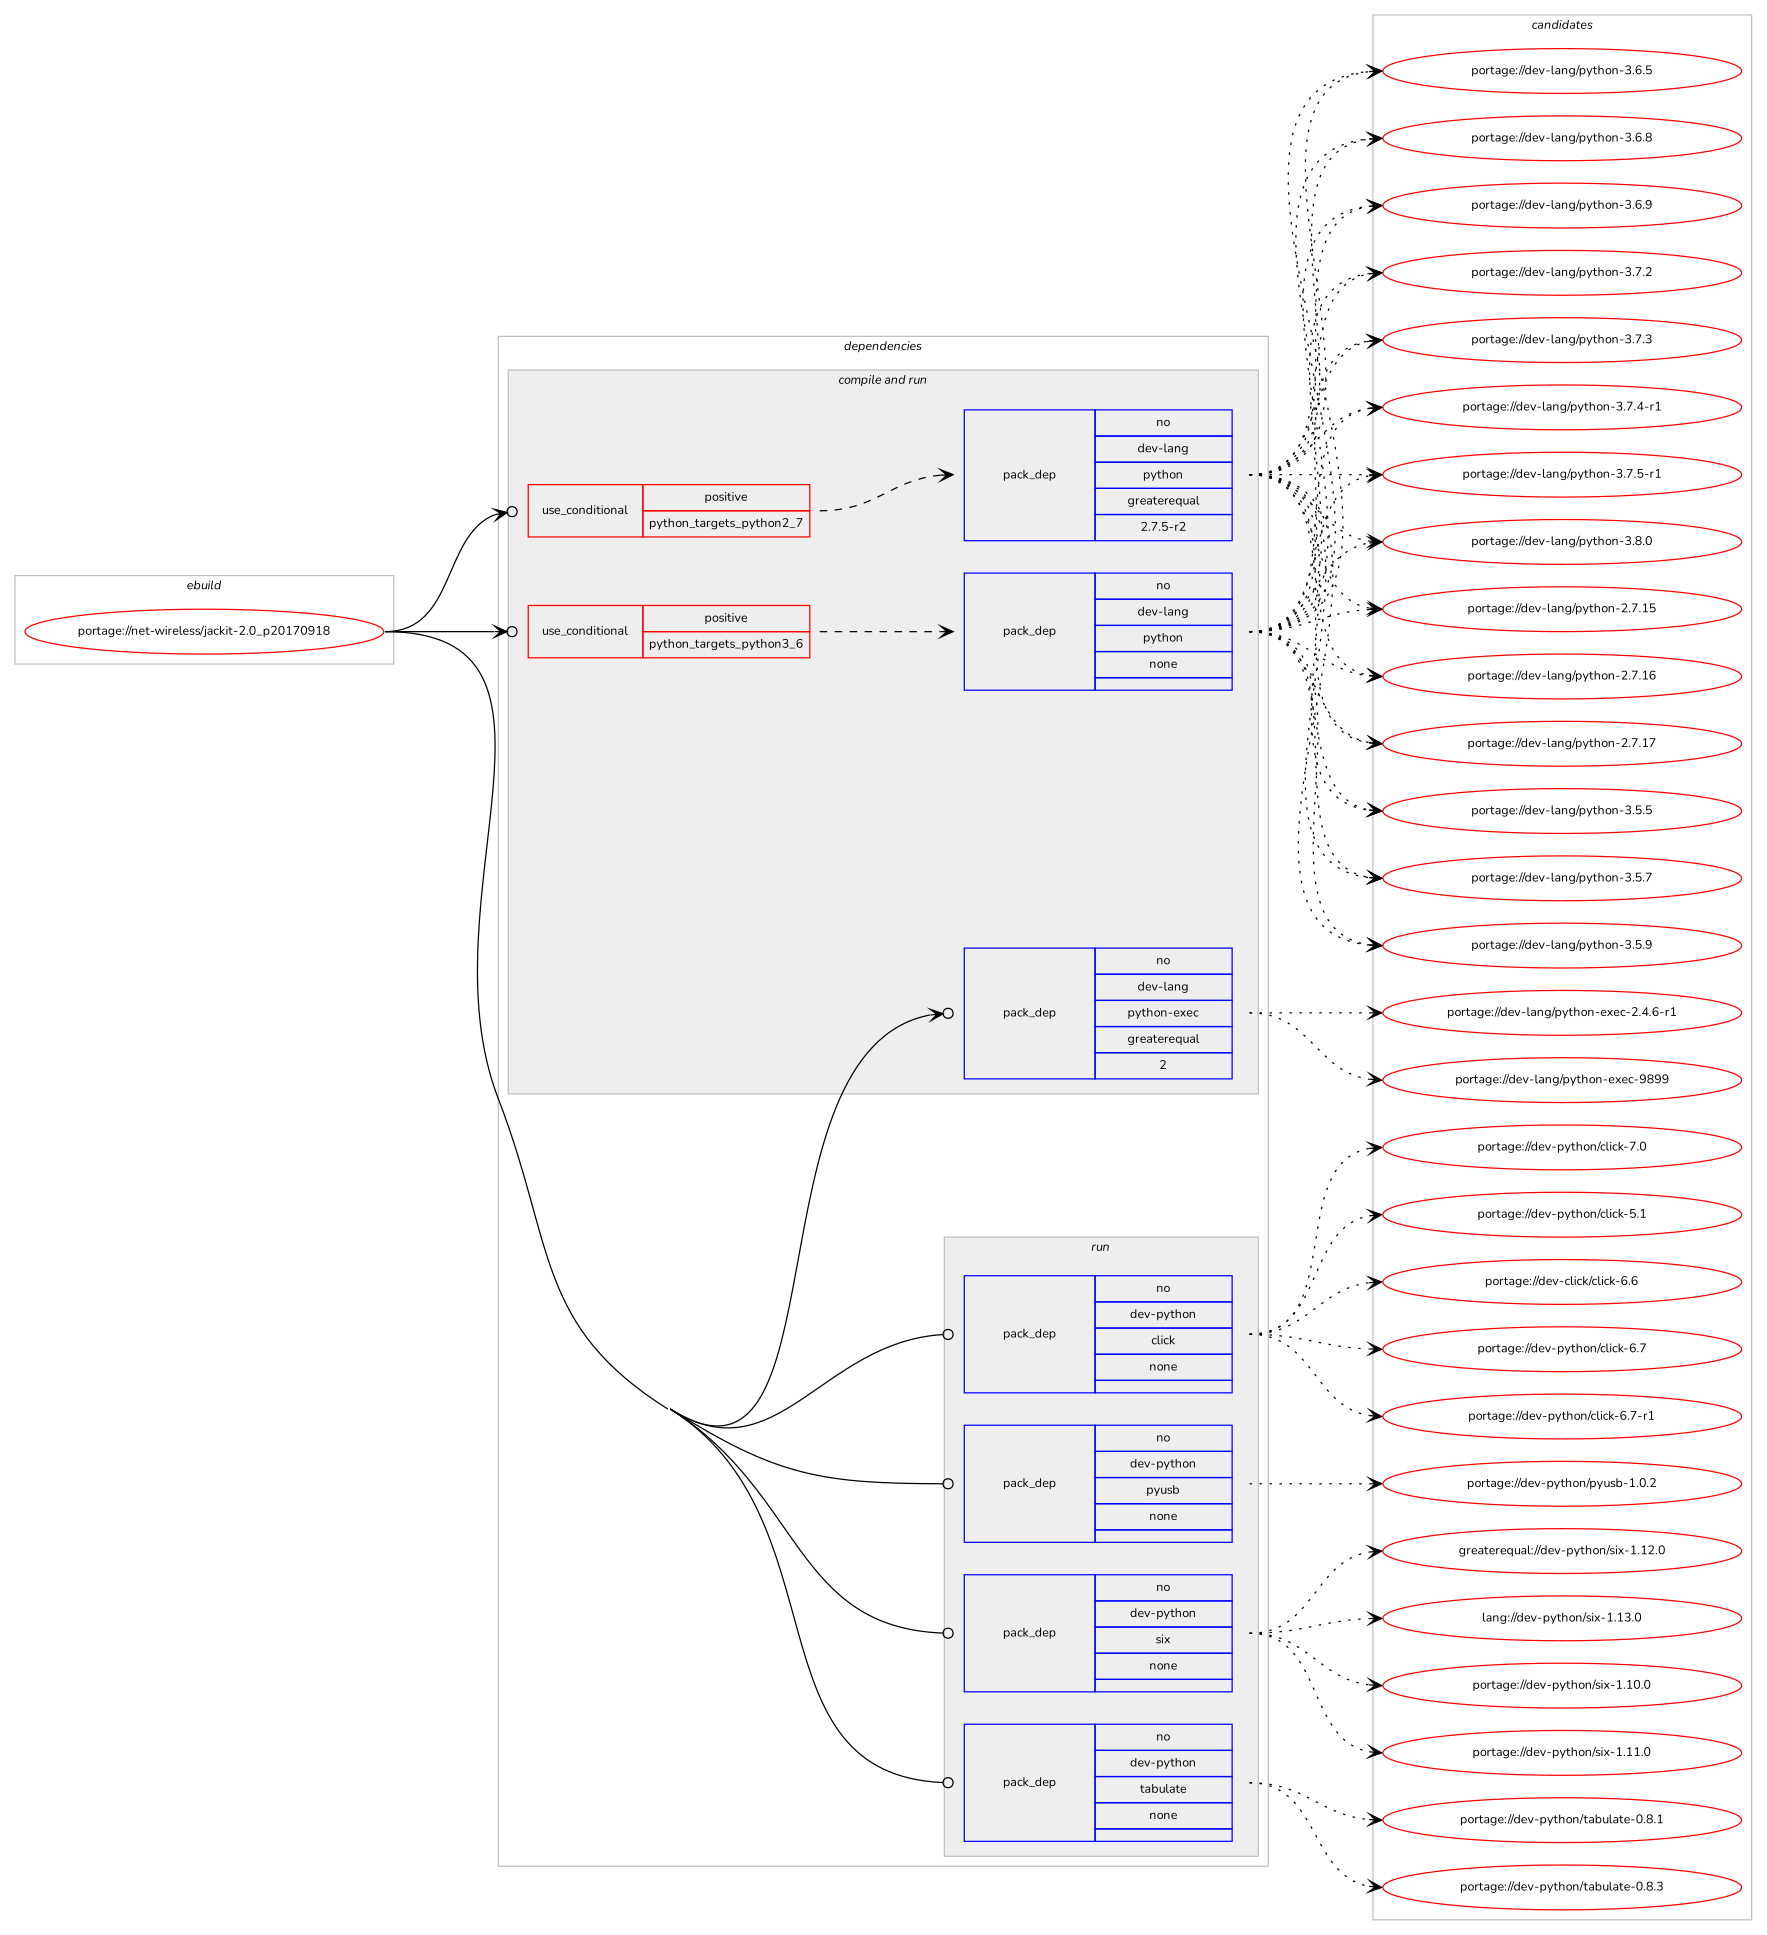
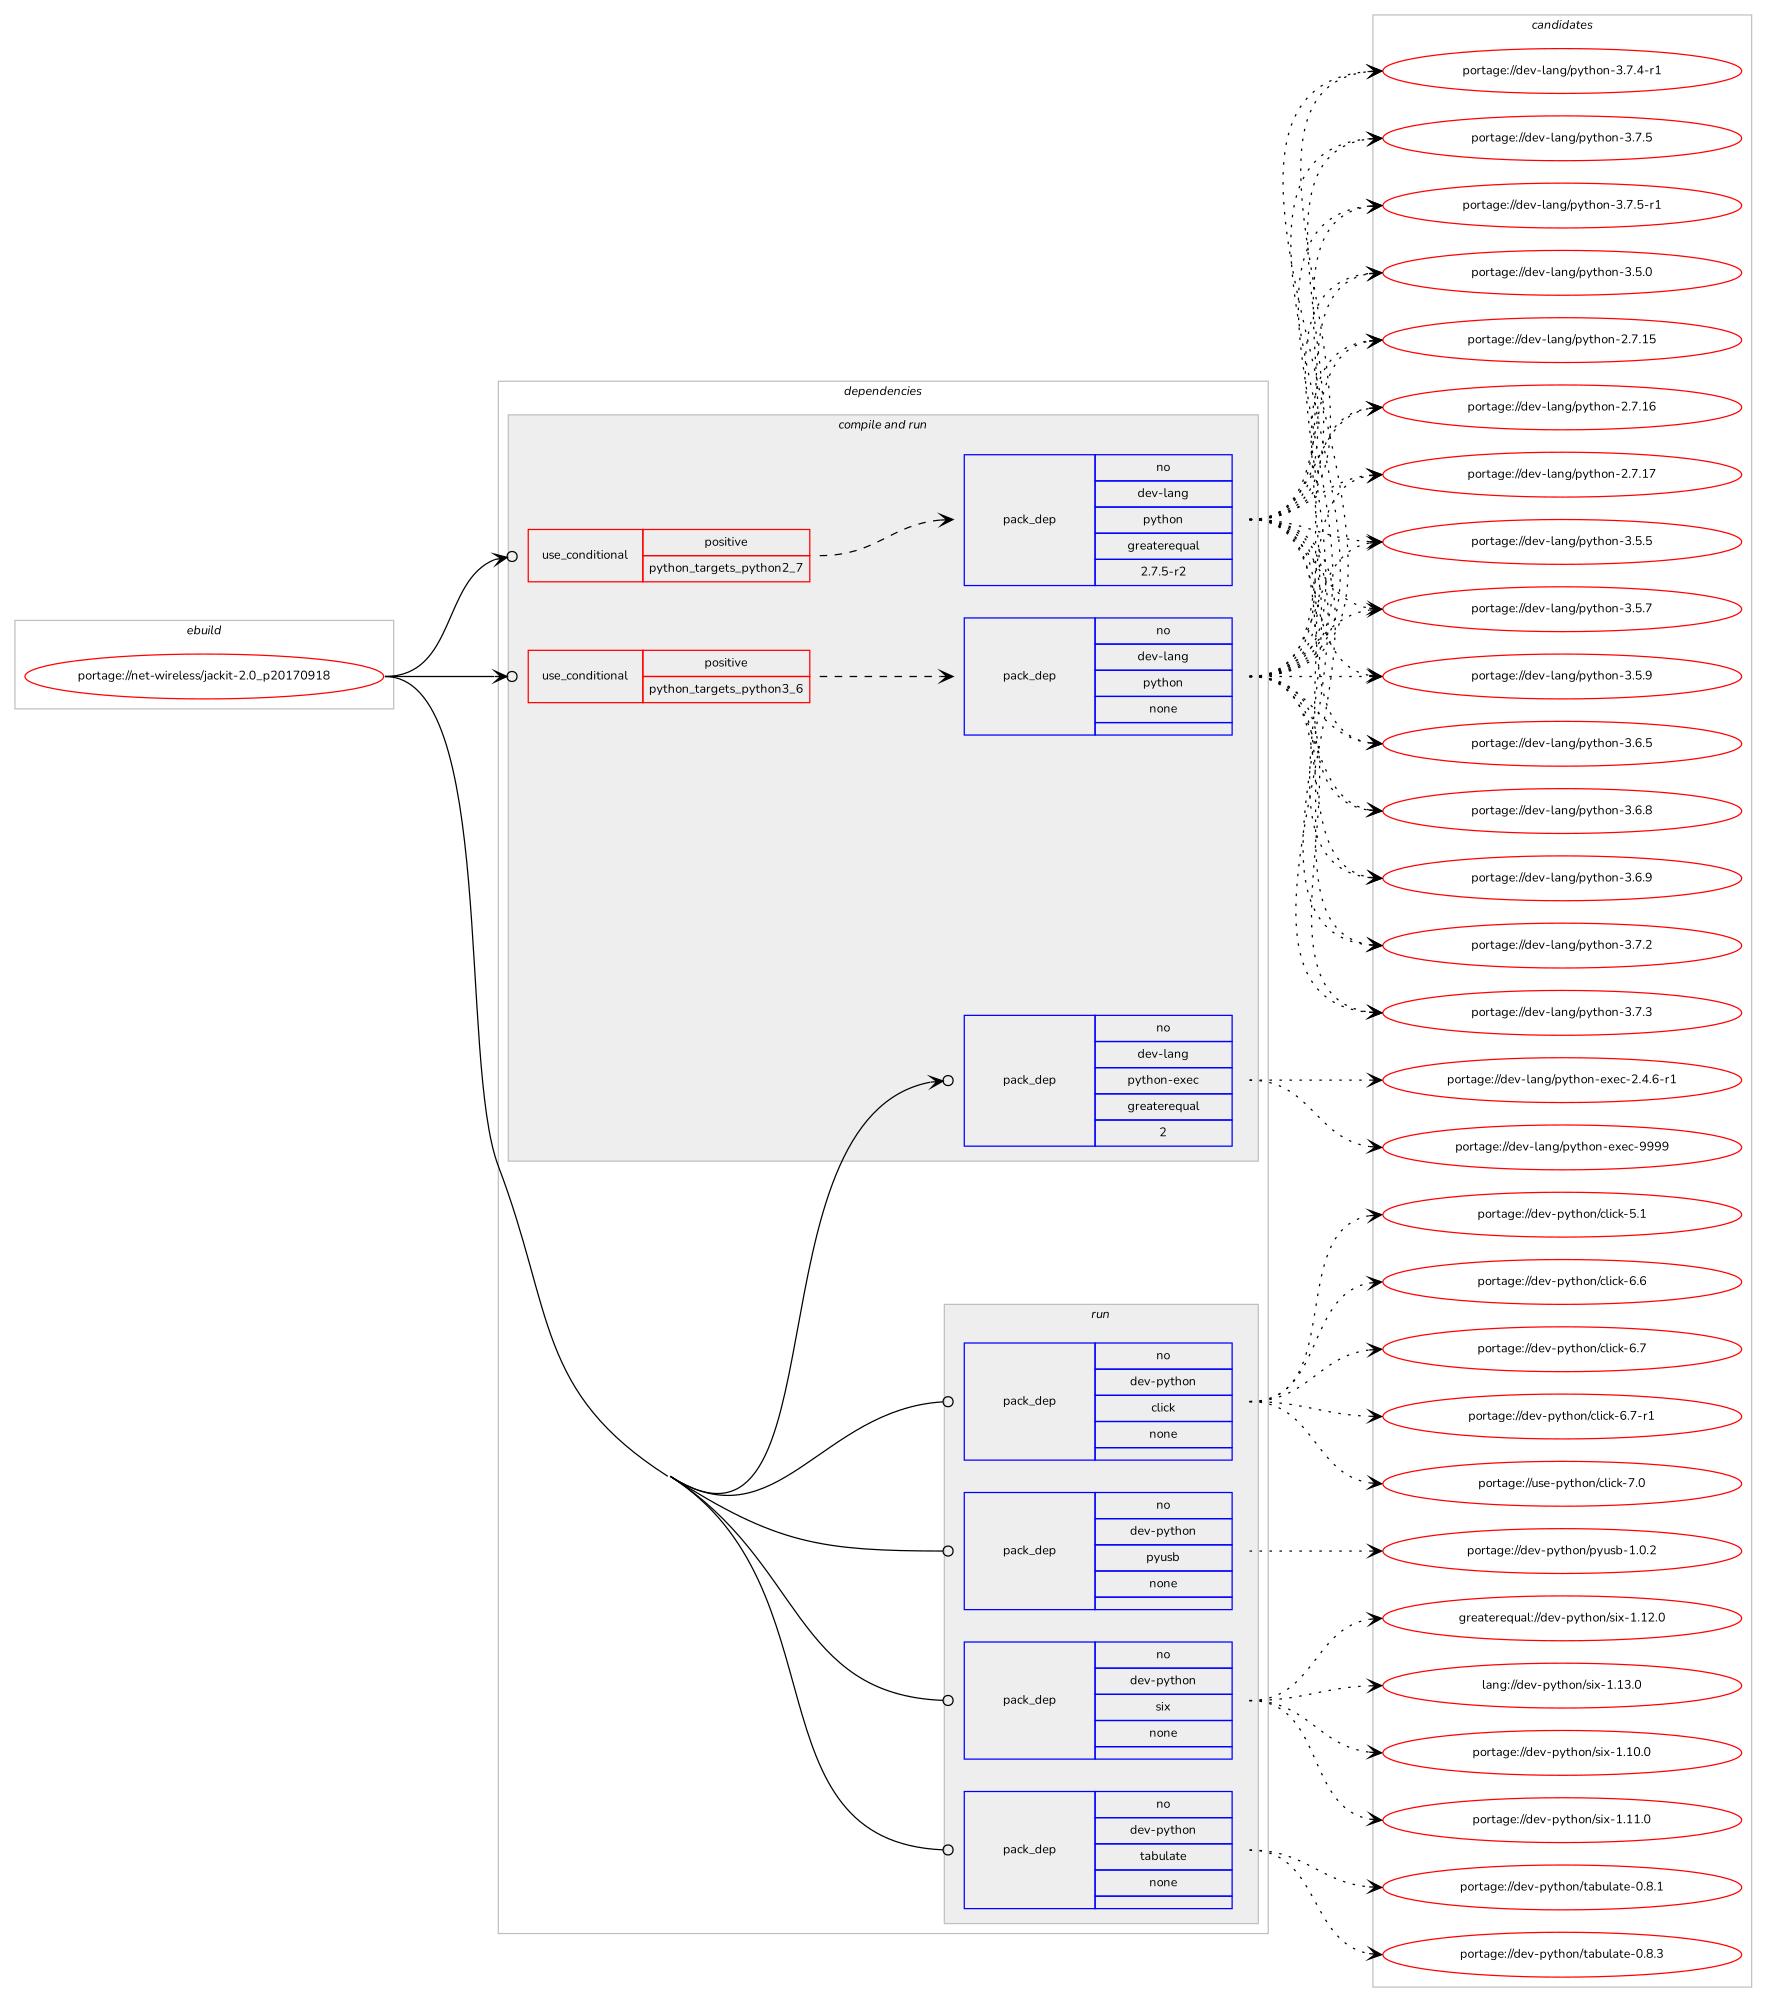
none -> (1562, 138)
(1562, 542) -> (1562, 273)
(1562, 1080) -> (1562, 1147)
(1562, 1147) -> (1562, 1484)
(1562, 1282) -> (1562, 1282)
